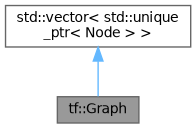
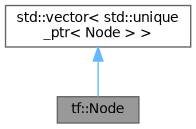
(98, 110) -> (98, 110)
